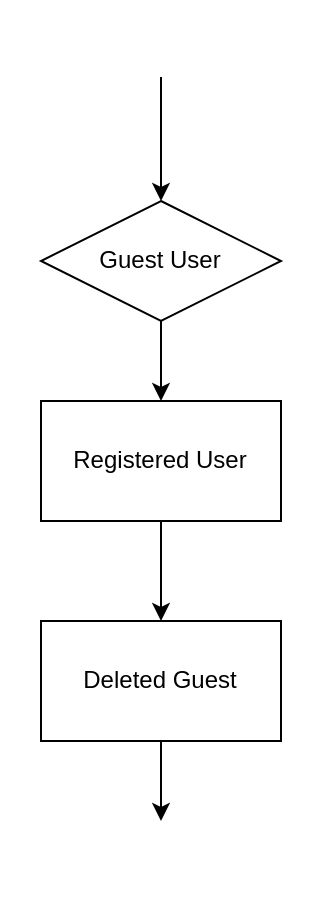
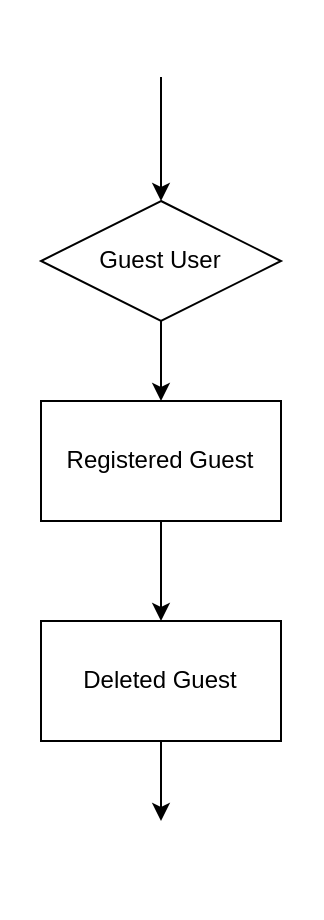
(161, 461) -> (161, 461)
